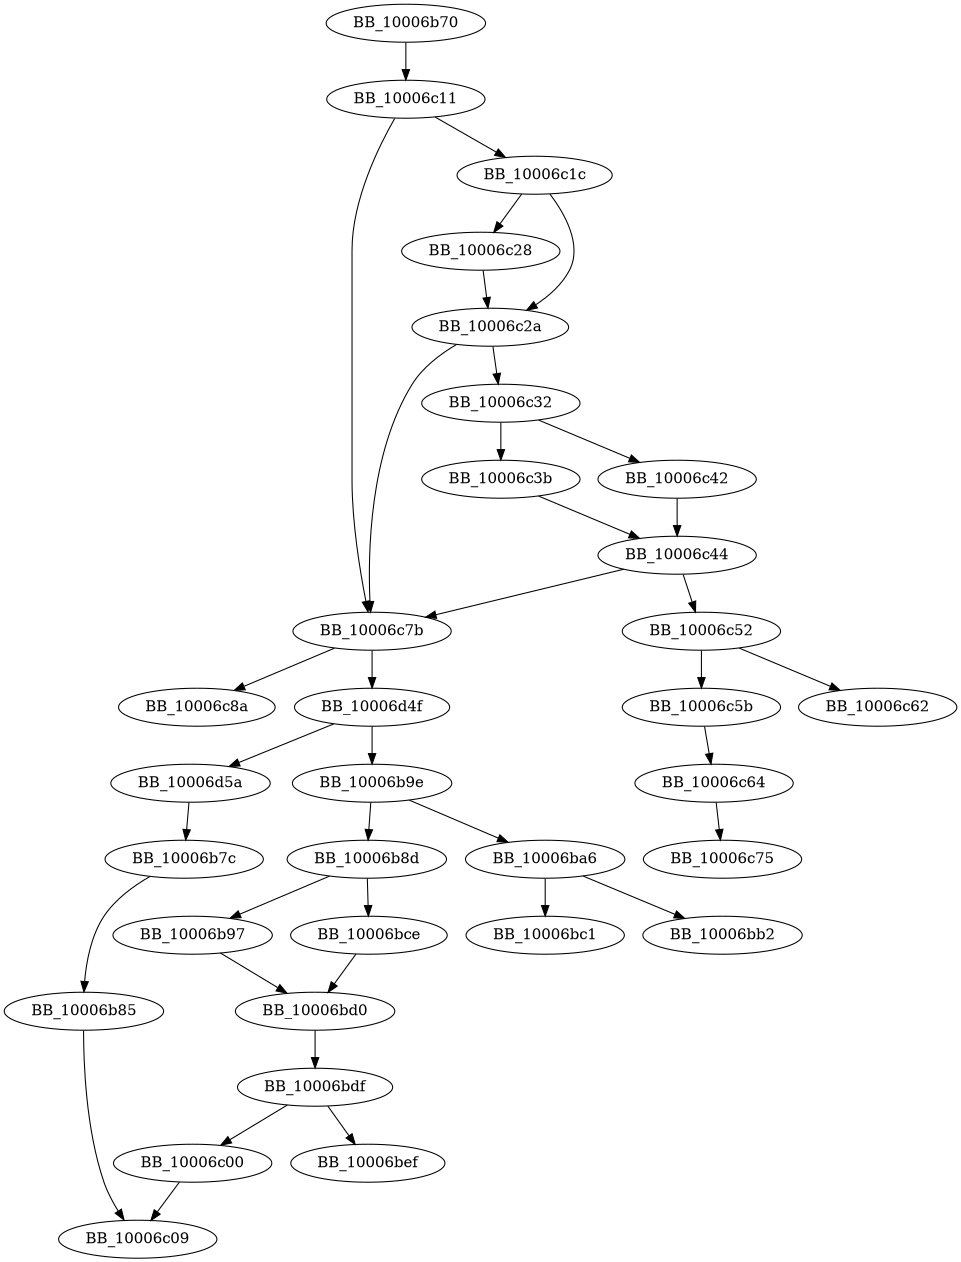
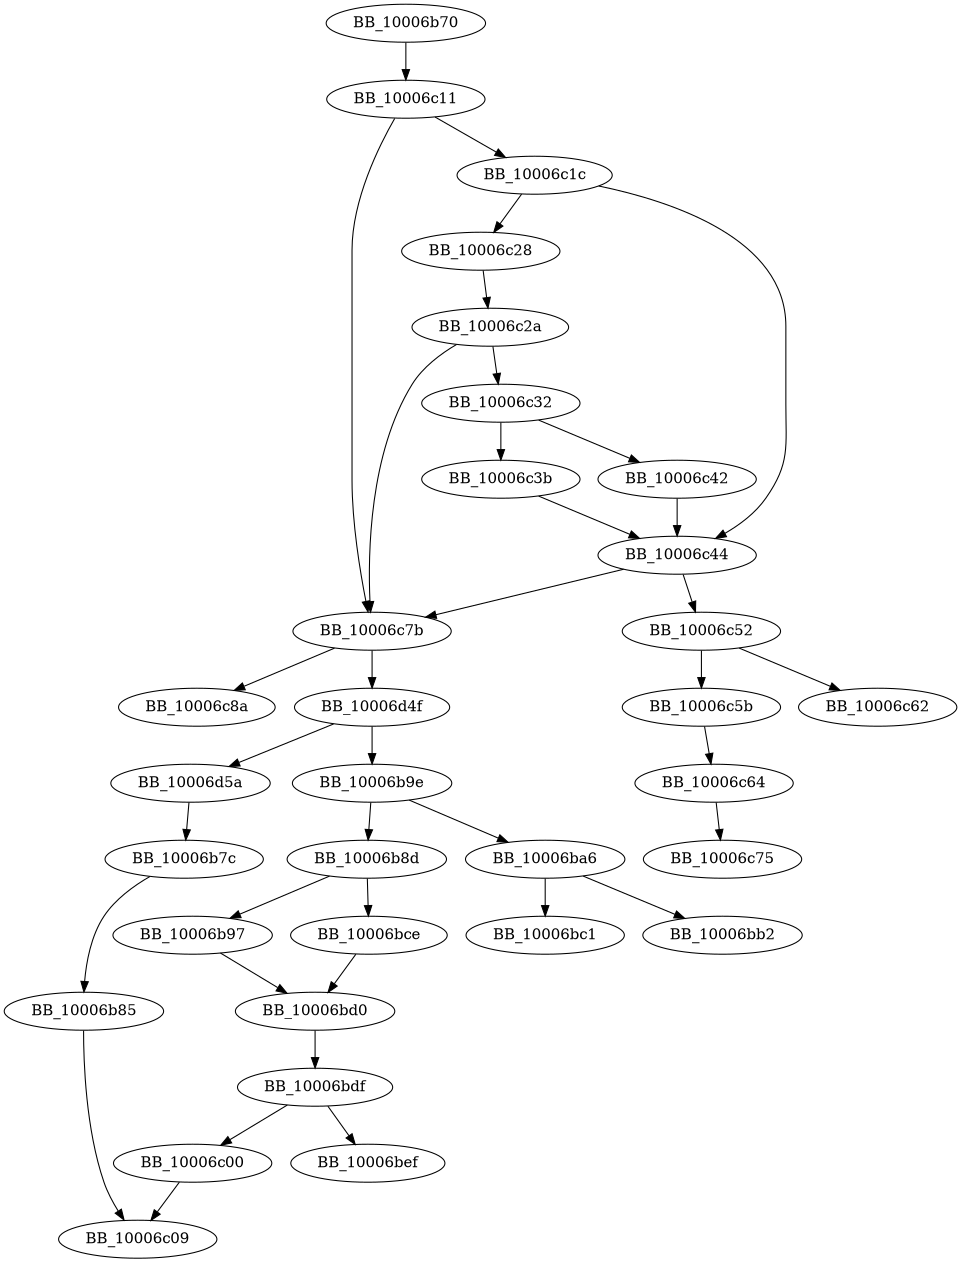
(574, 254) -> (784, 316)
